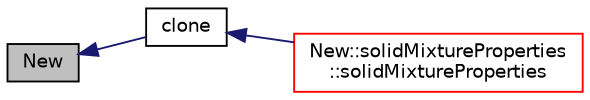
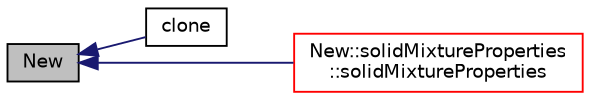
(270, 39) -> (196, 63)
